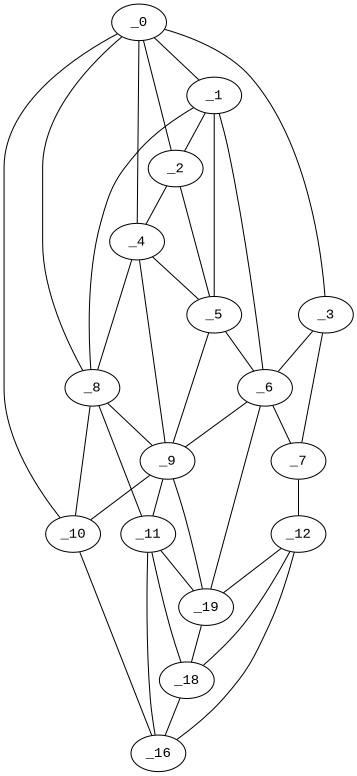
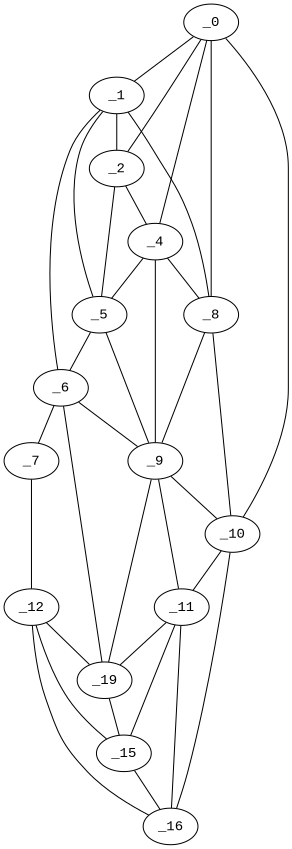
(326, 315) -> none
(120, 461) -> (207, 571)
(187, 680) -> (124, 753)
